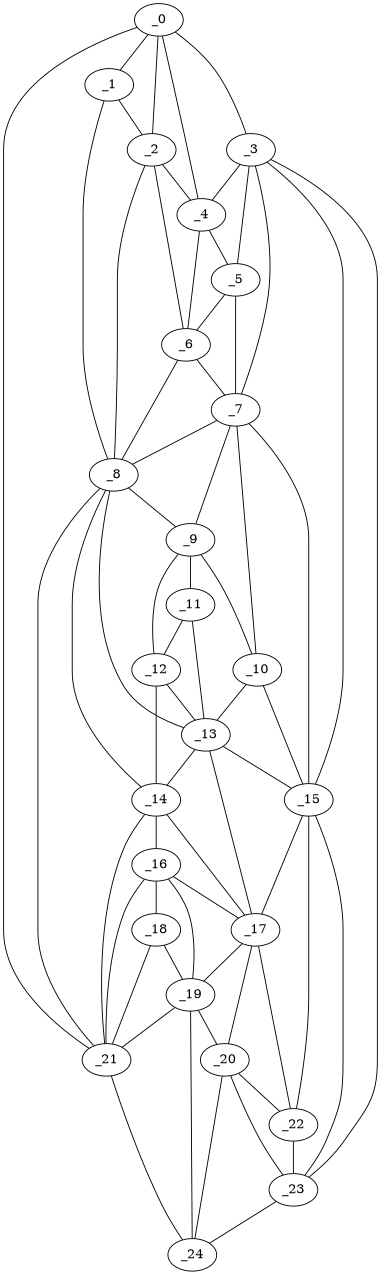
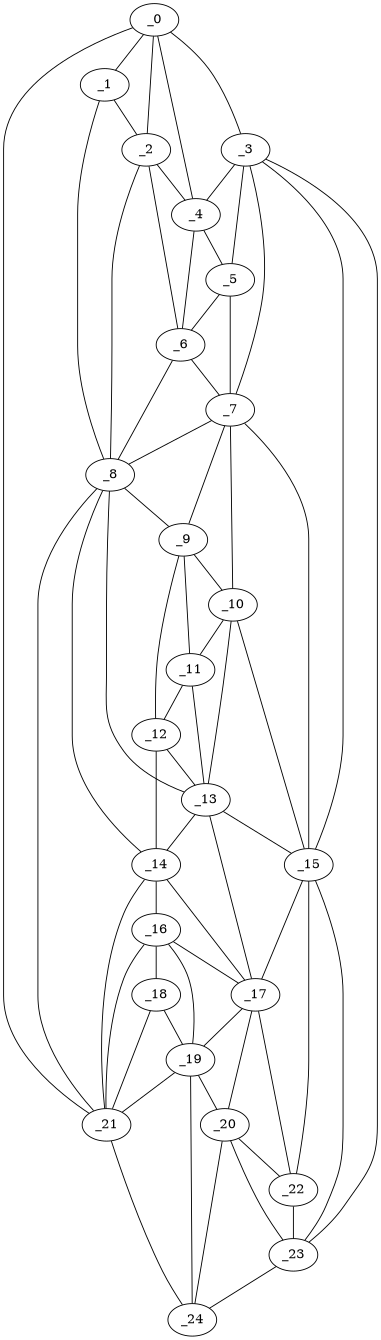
none -> (212, 637)
